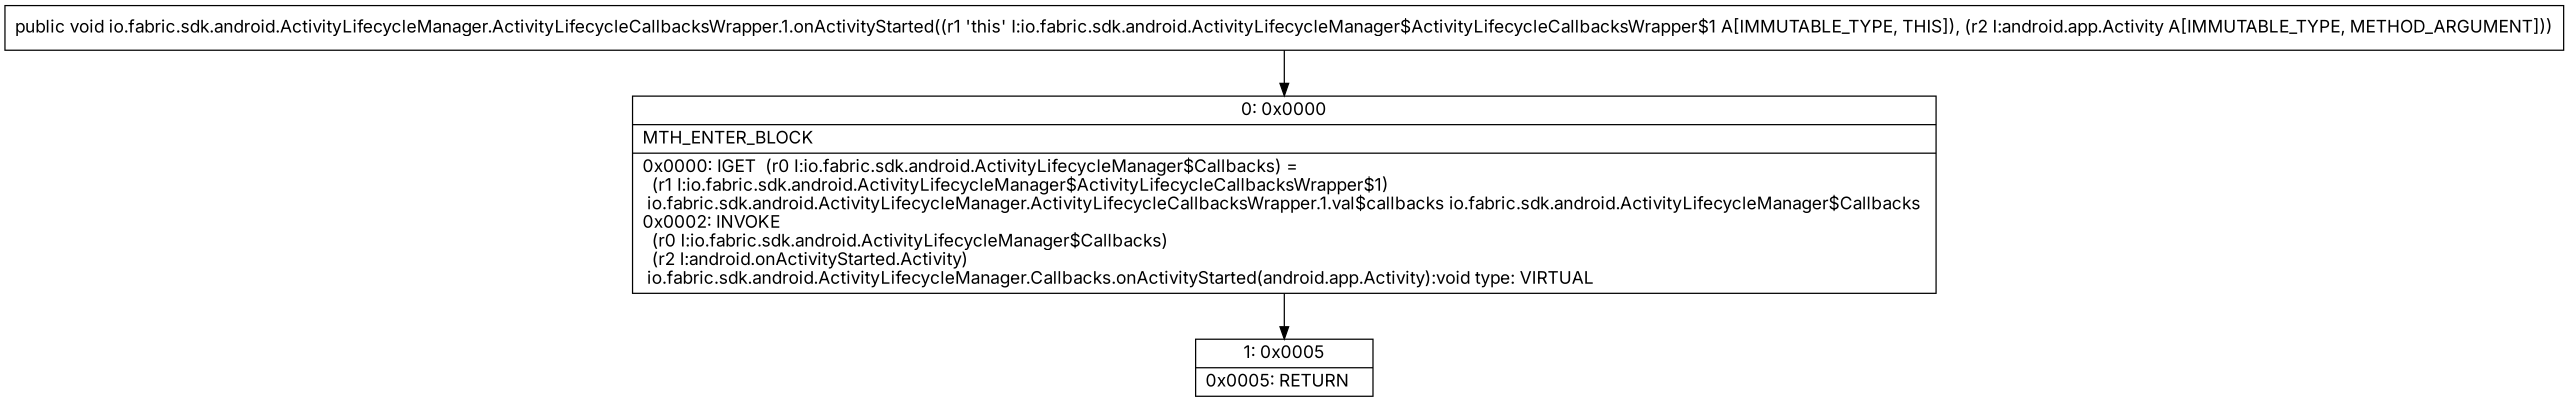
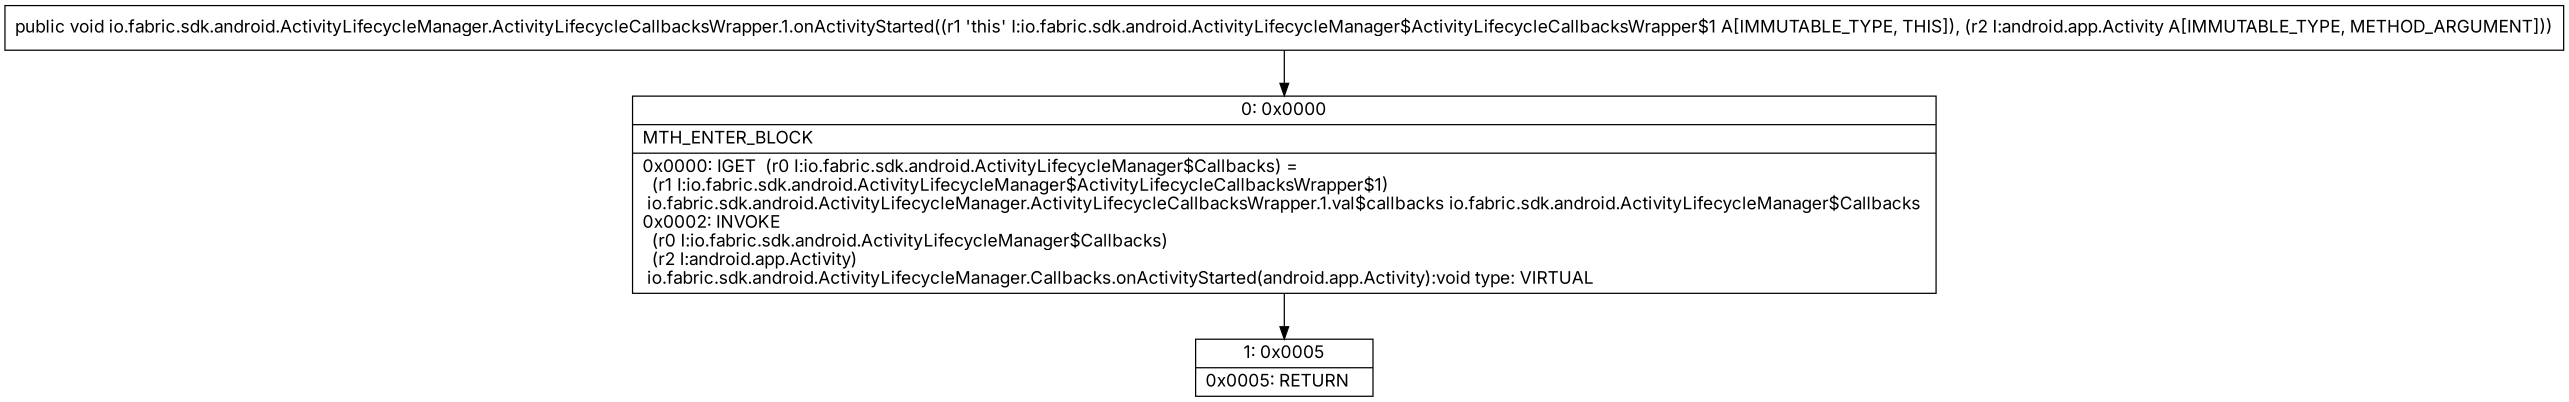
(806, 260) -> (750, 260)
